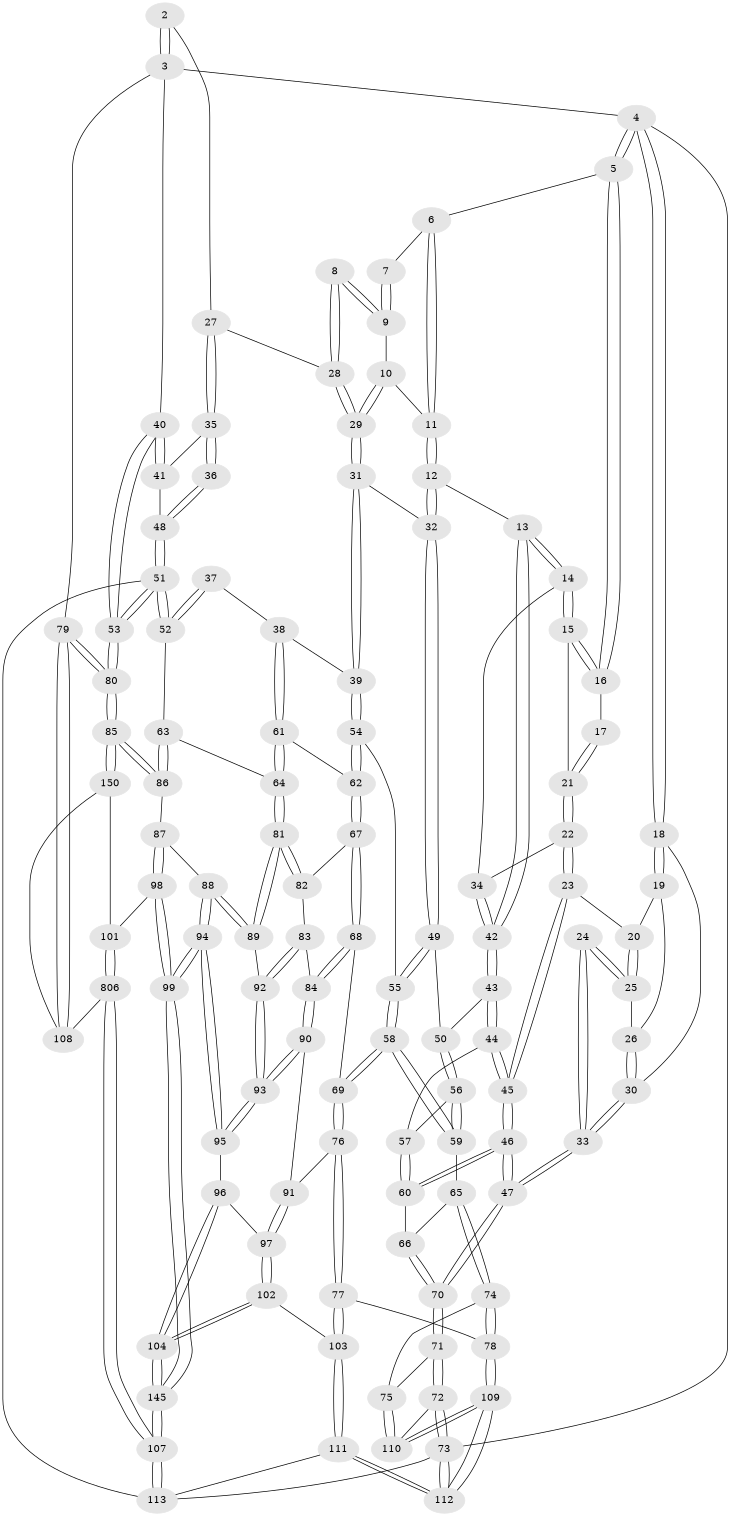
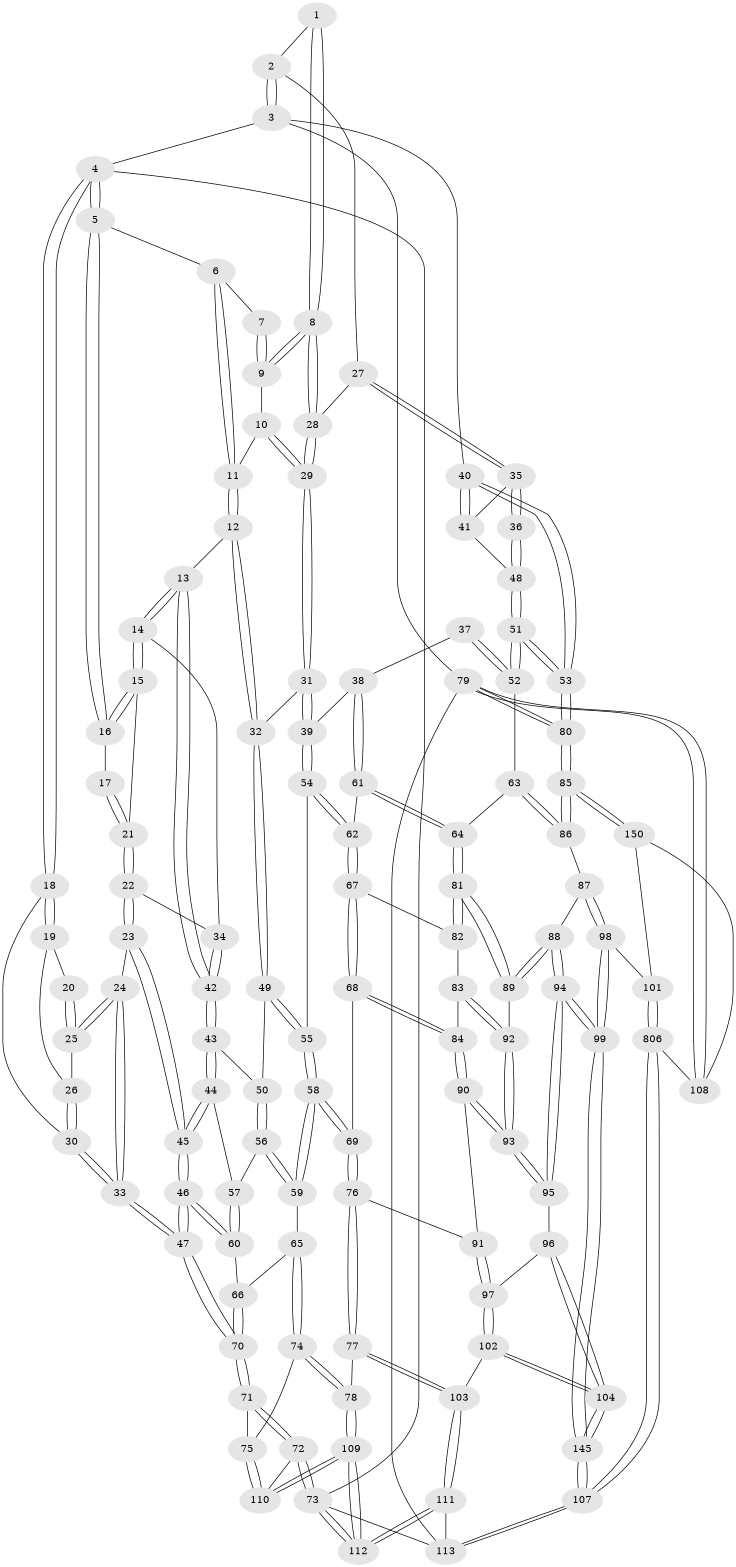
none -> (317, 16)
(601, 912) -> (124, 963)
(3, 1036) -> (392, 1117)
